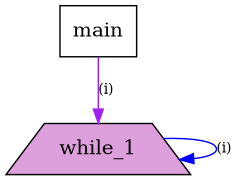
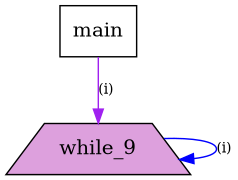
(98, 149) -> (98, 149)
